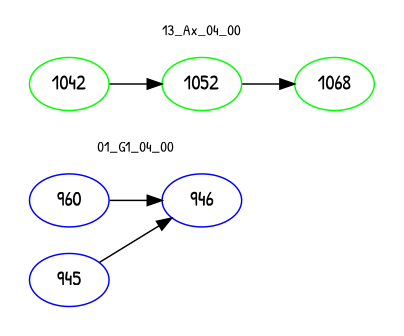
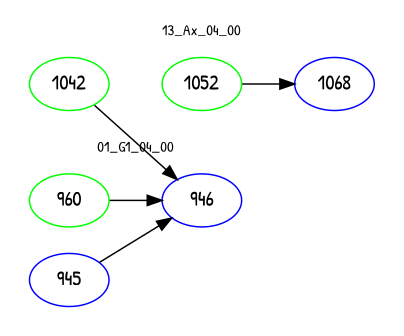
(128, 84) -> (137, 144)
(335, 84) -> (335, 84)
(69, 200) -> (69, 200)
